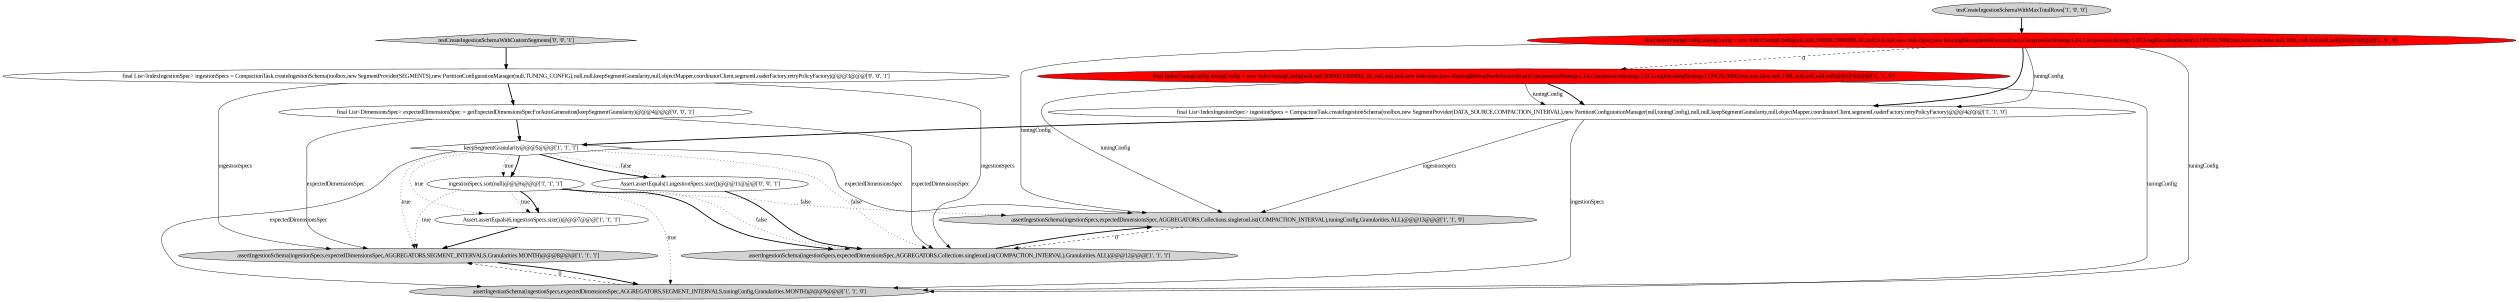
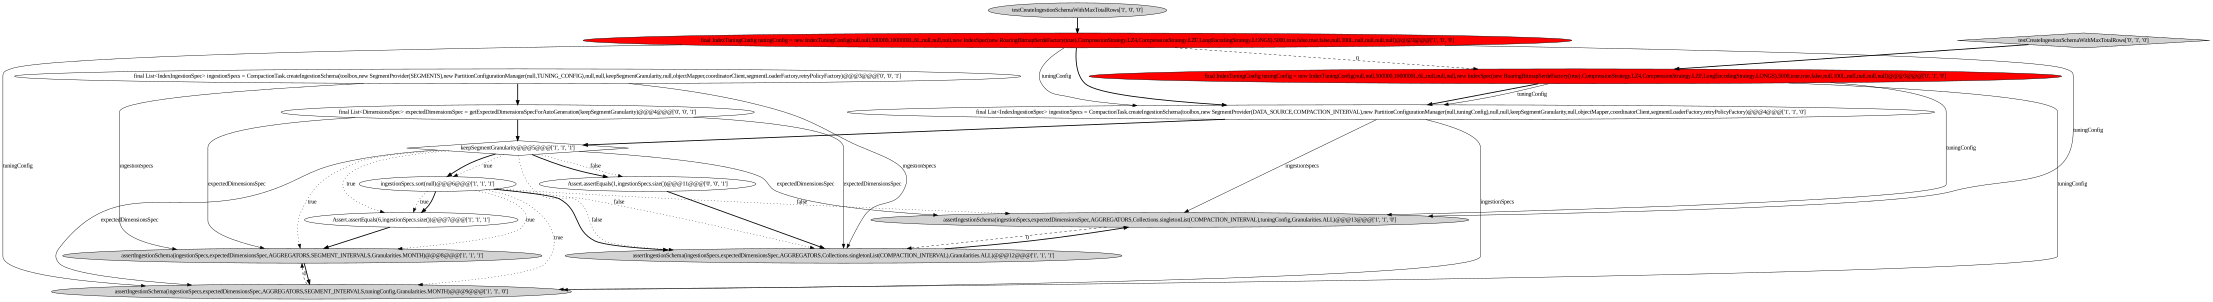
(506, 40) -> none
none -> (2084, 40)
